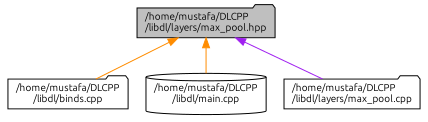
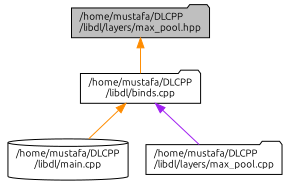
(206, 61) -> (104, 125)
(284, 61) -> (181, 127)
